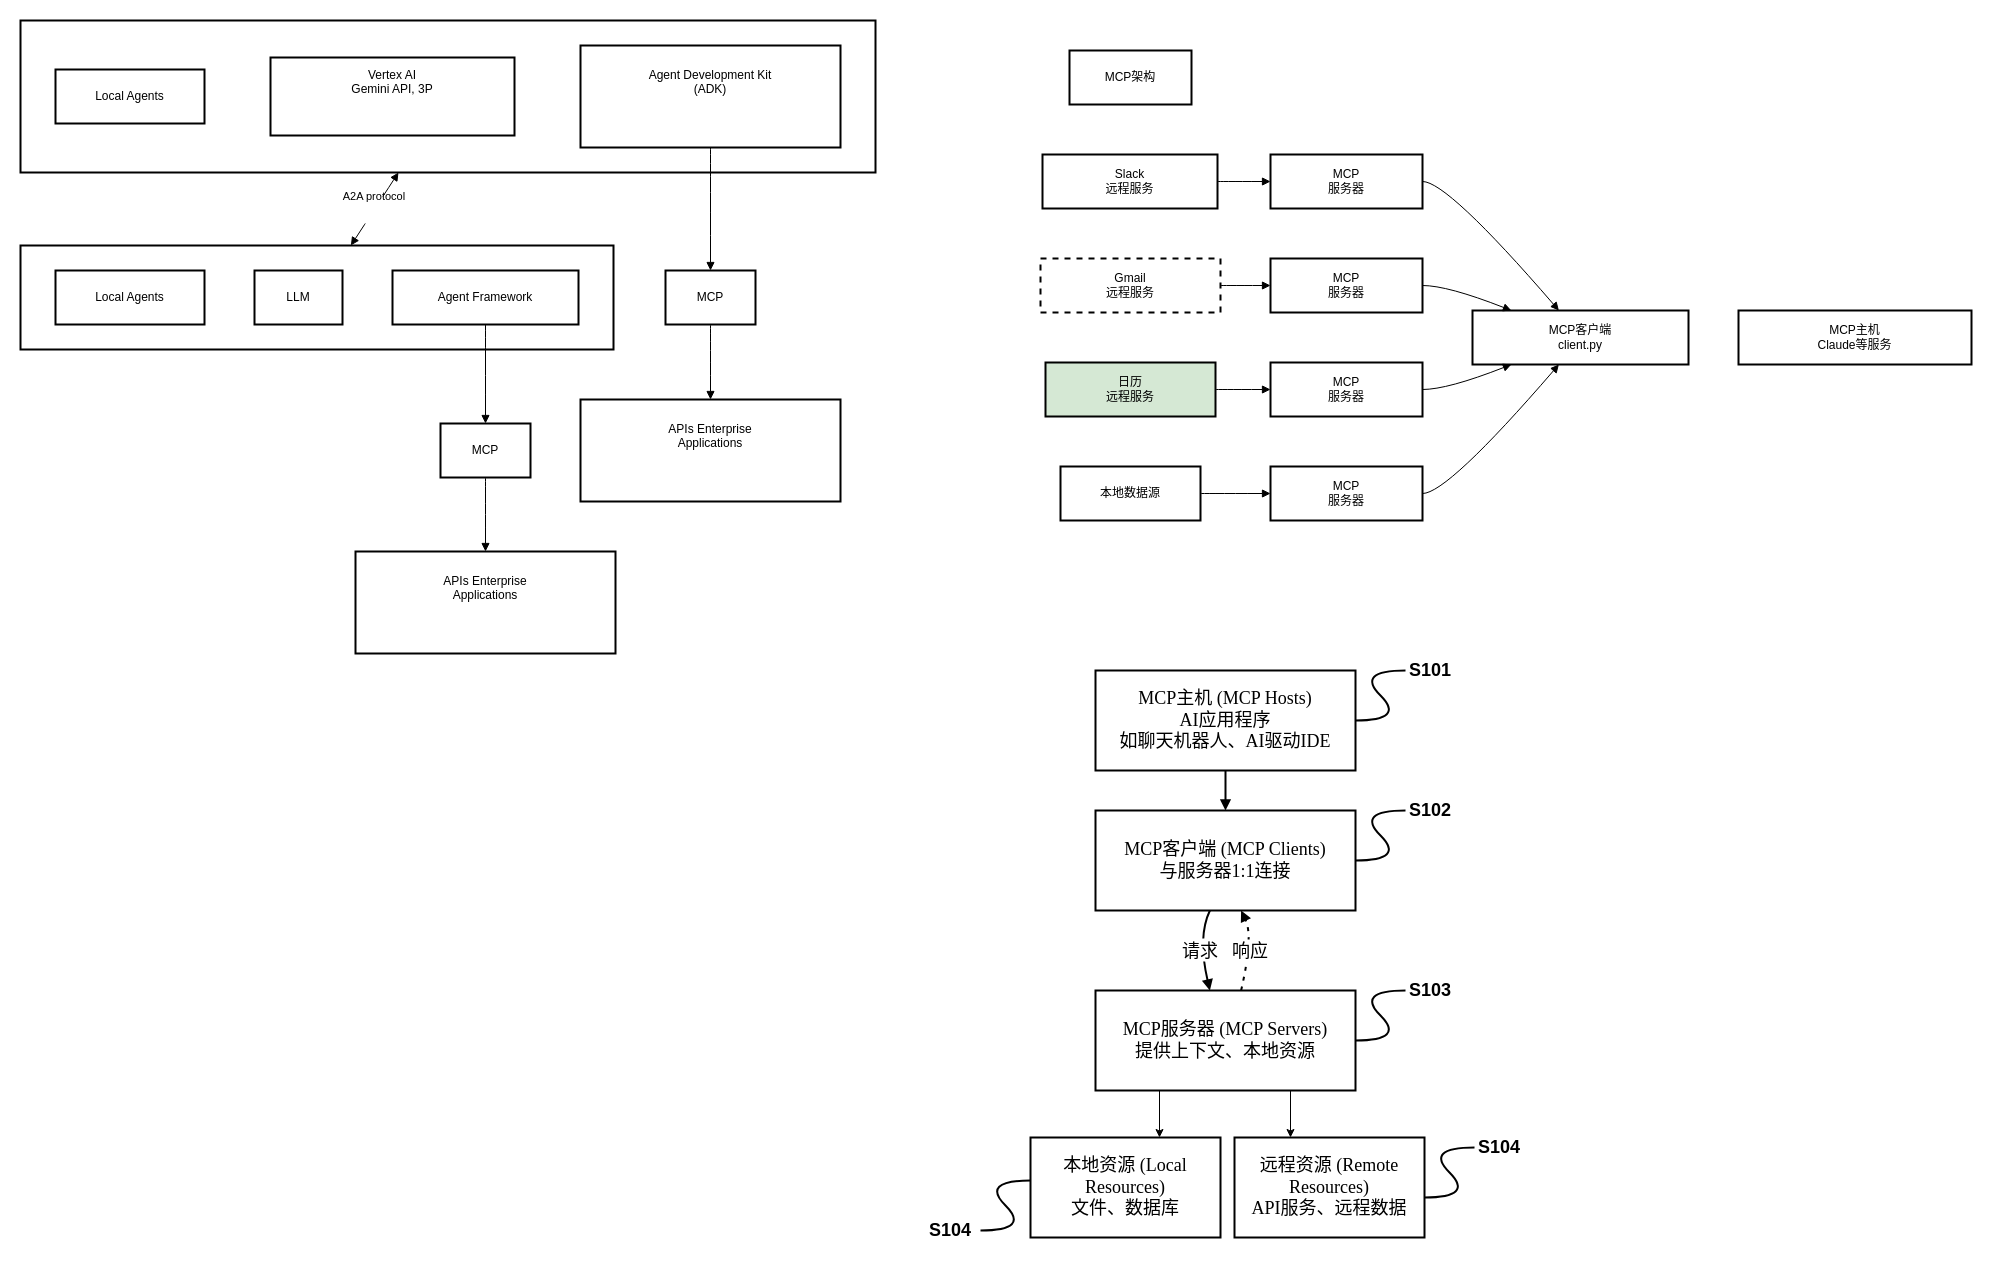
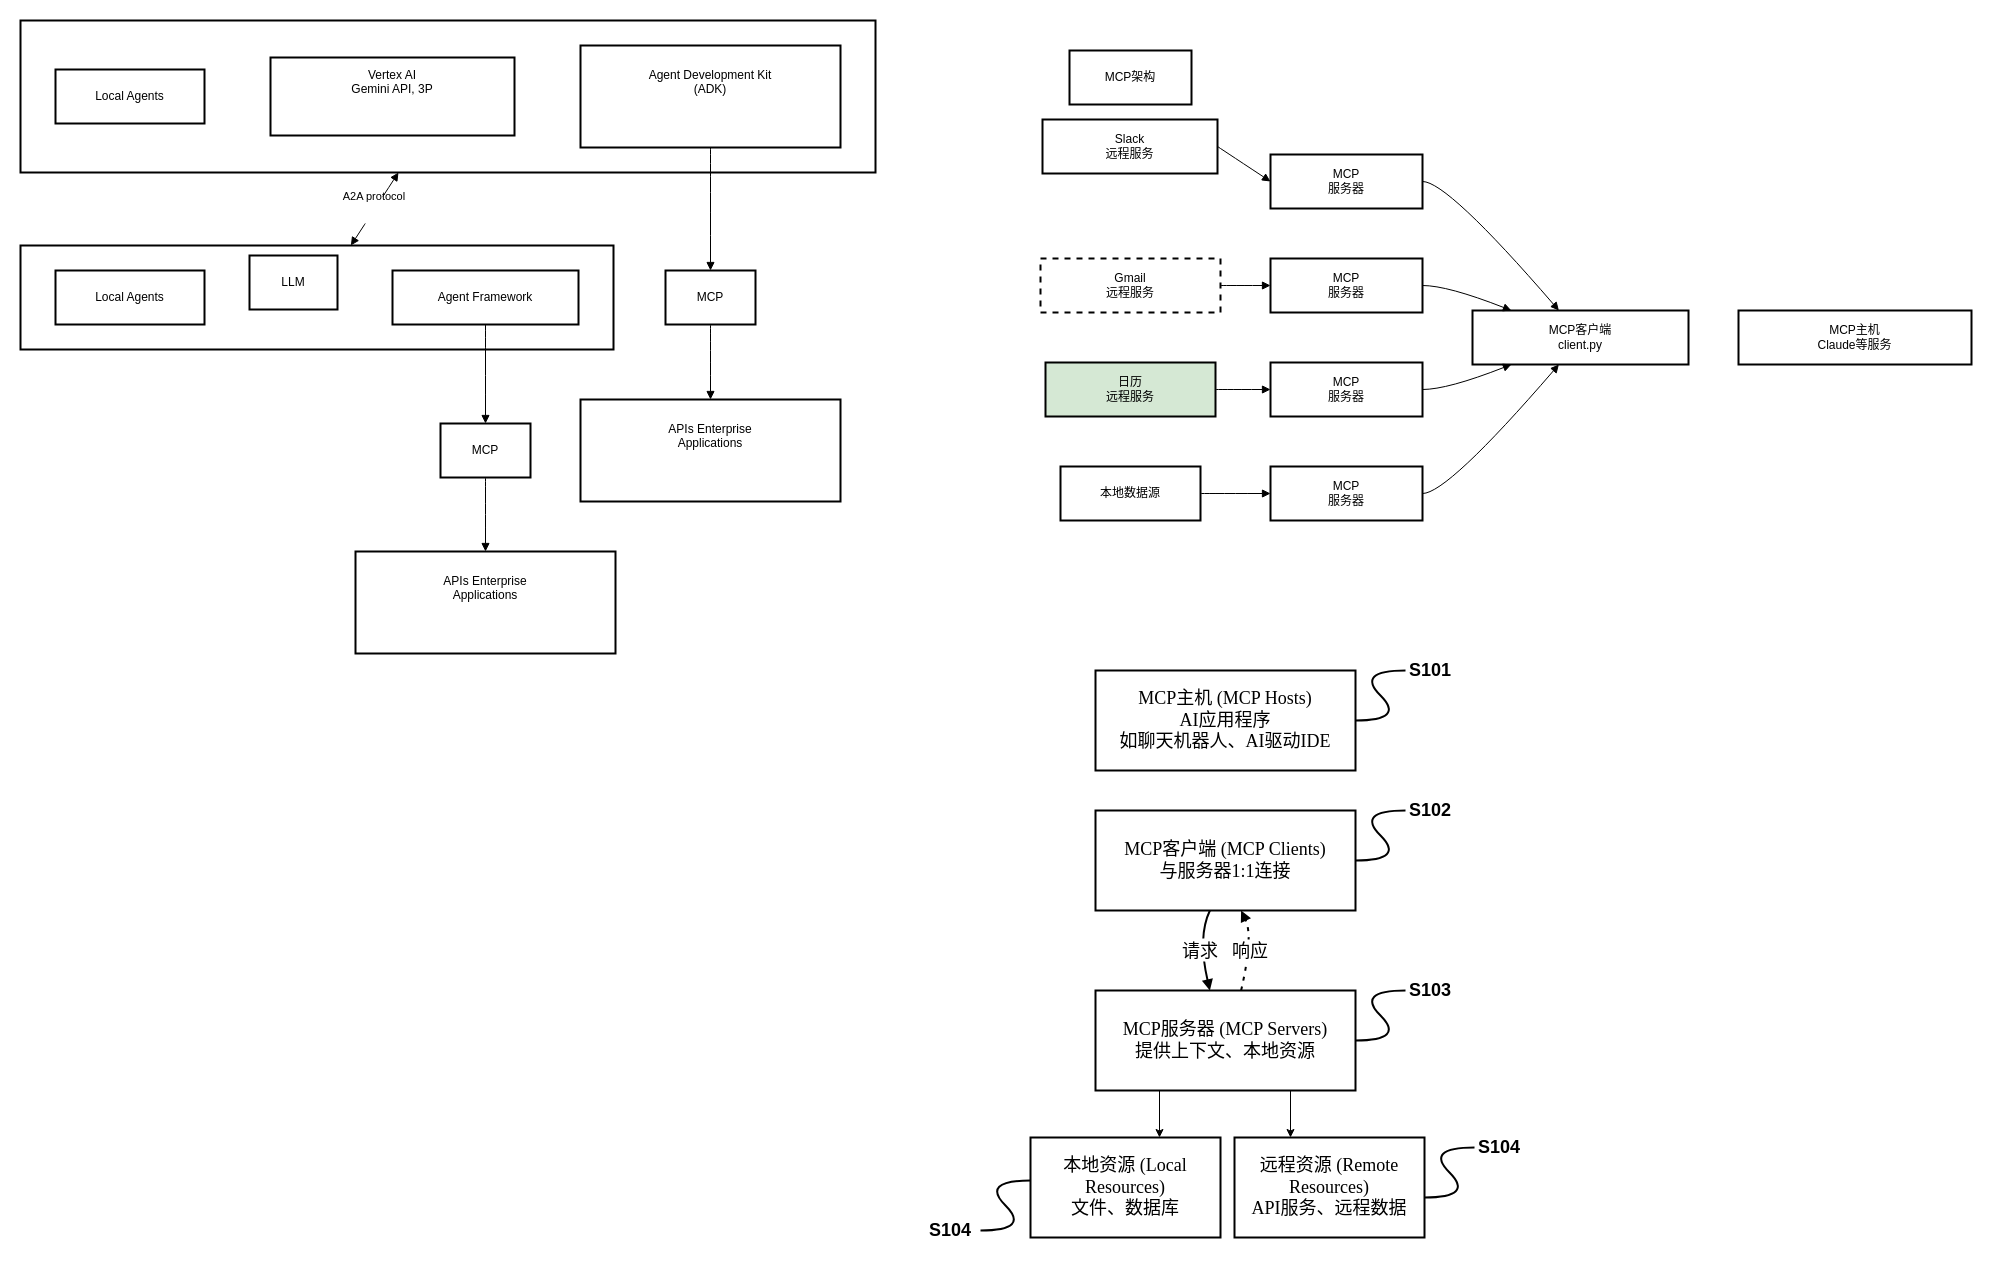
(1130, 182) -> (1130, 147)
(299, 298) -> (294, 283)
(1226, 785) -> none
